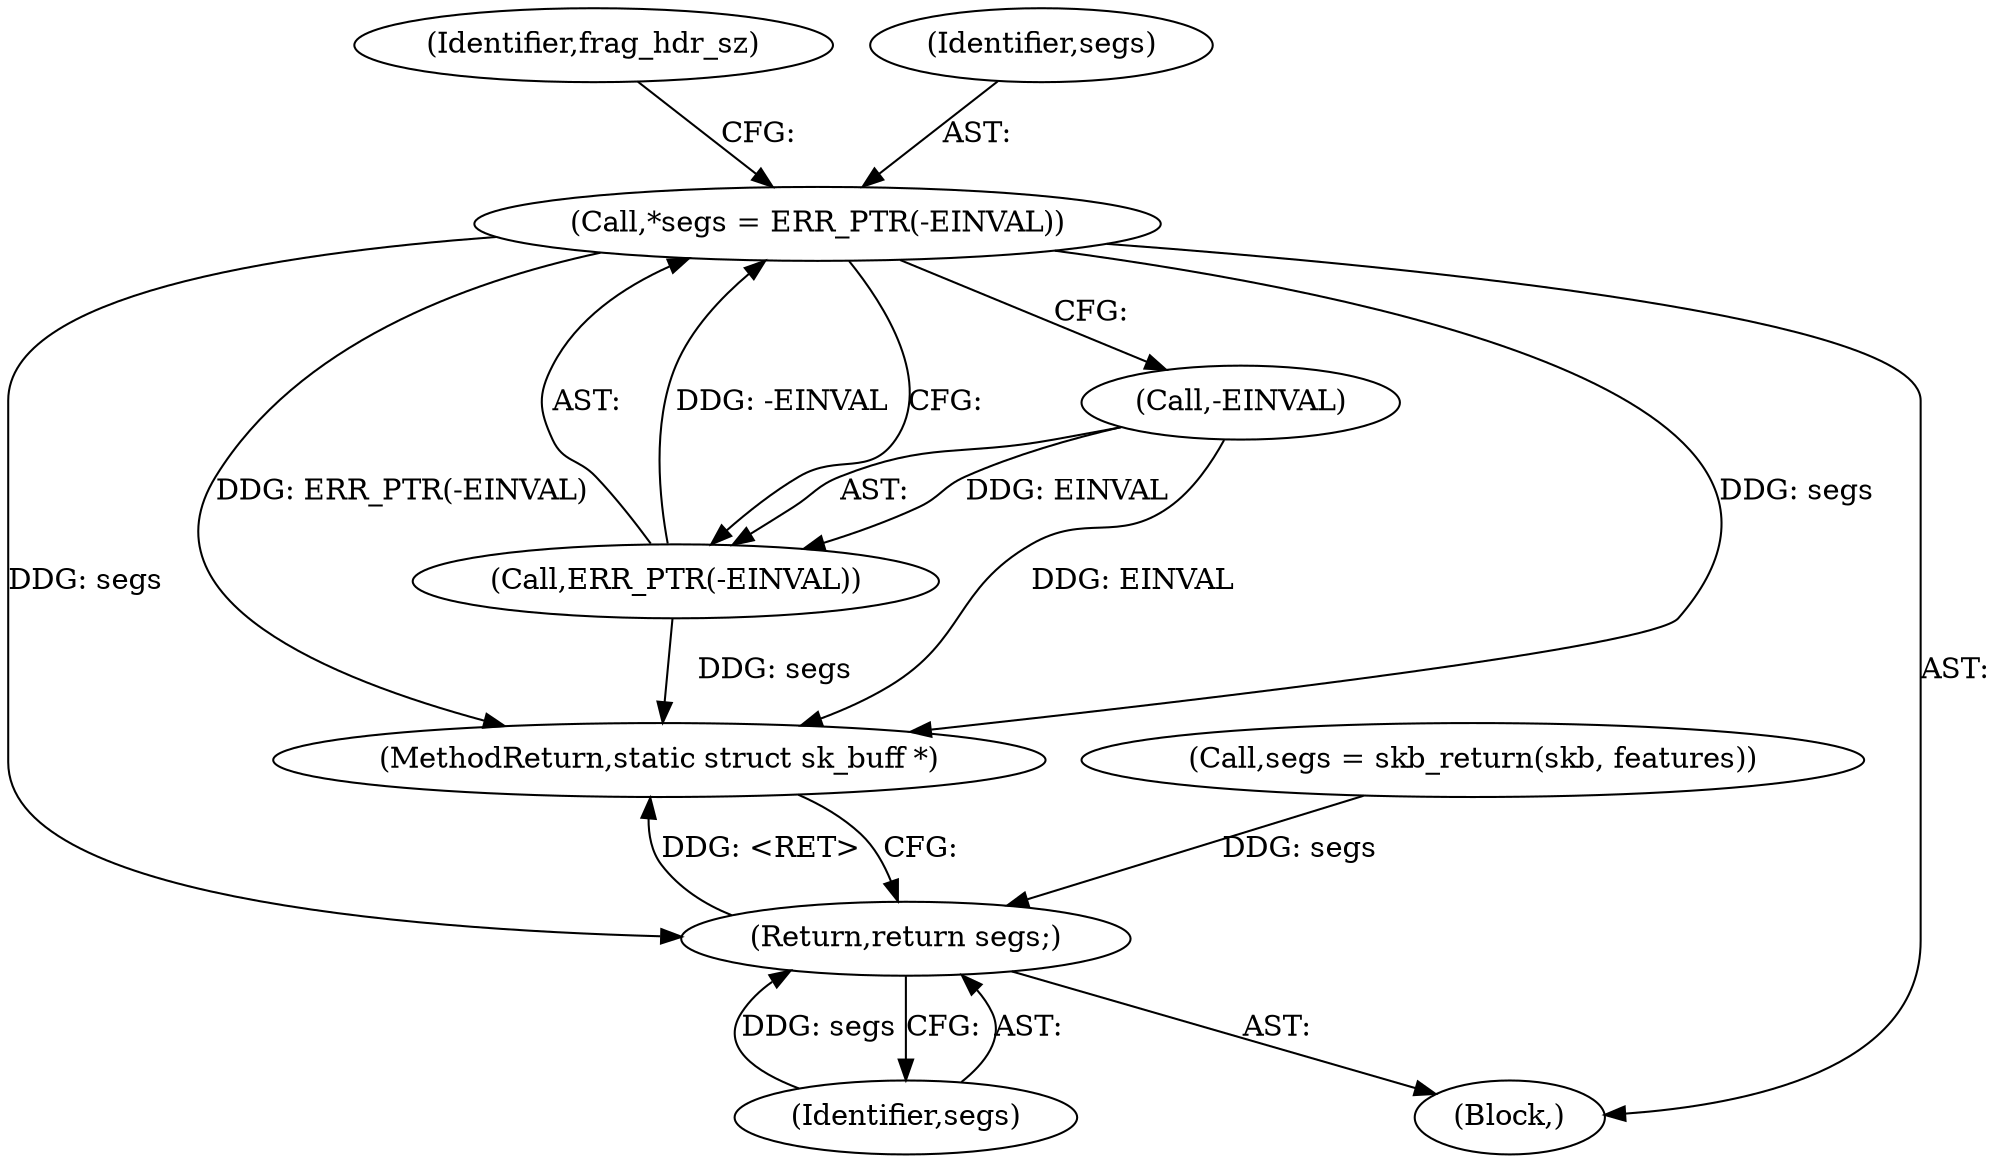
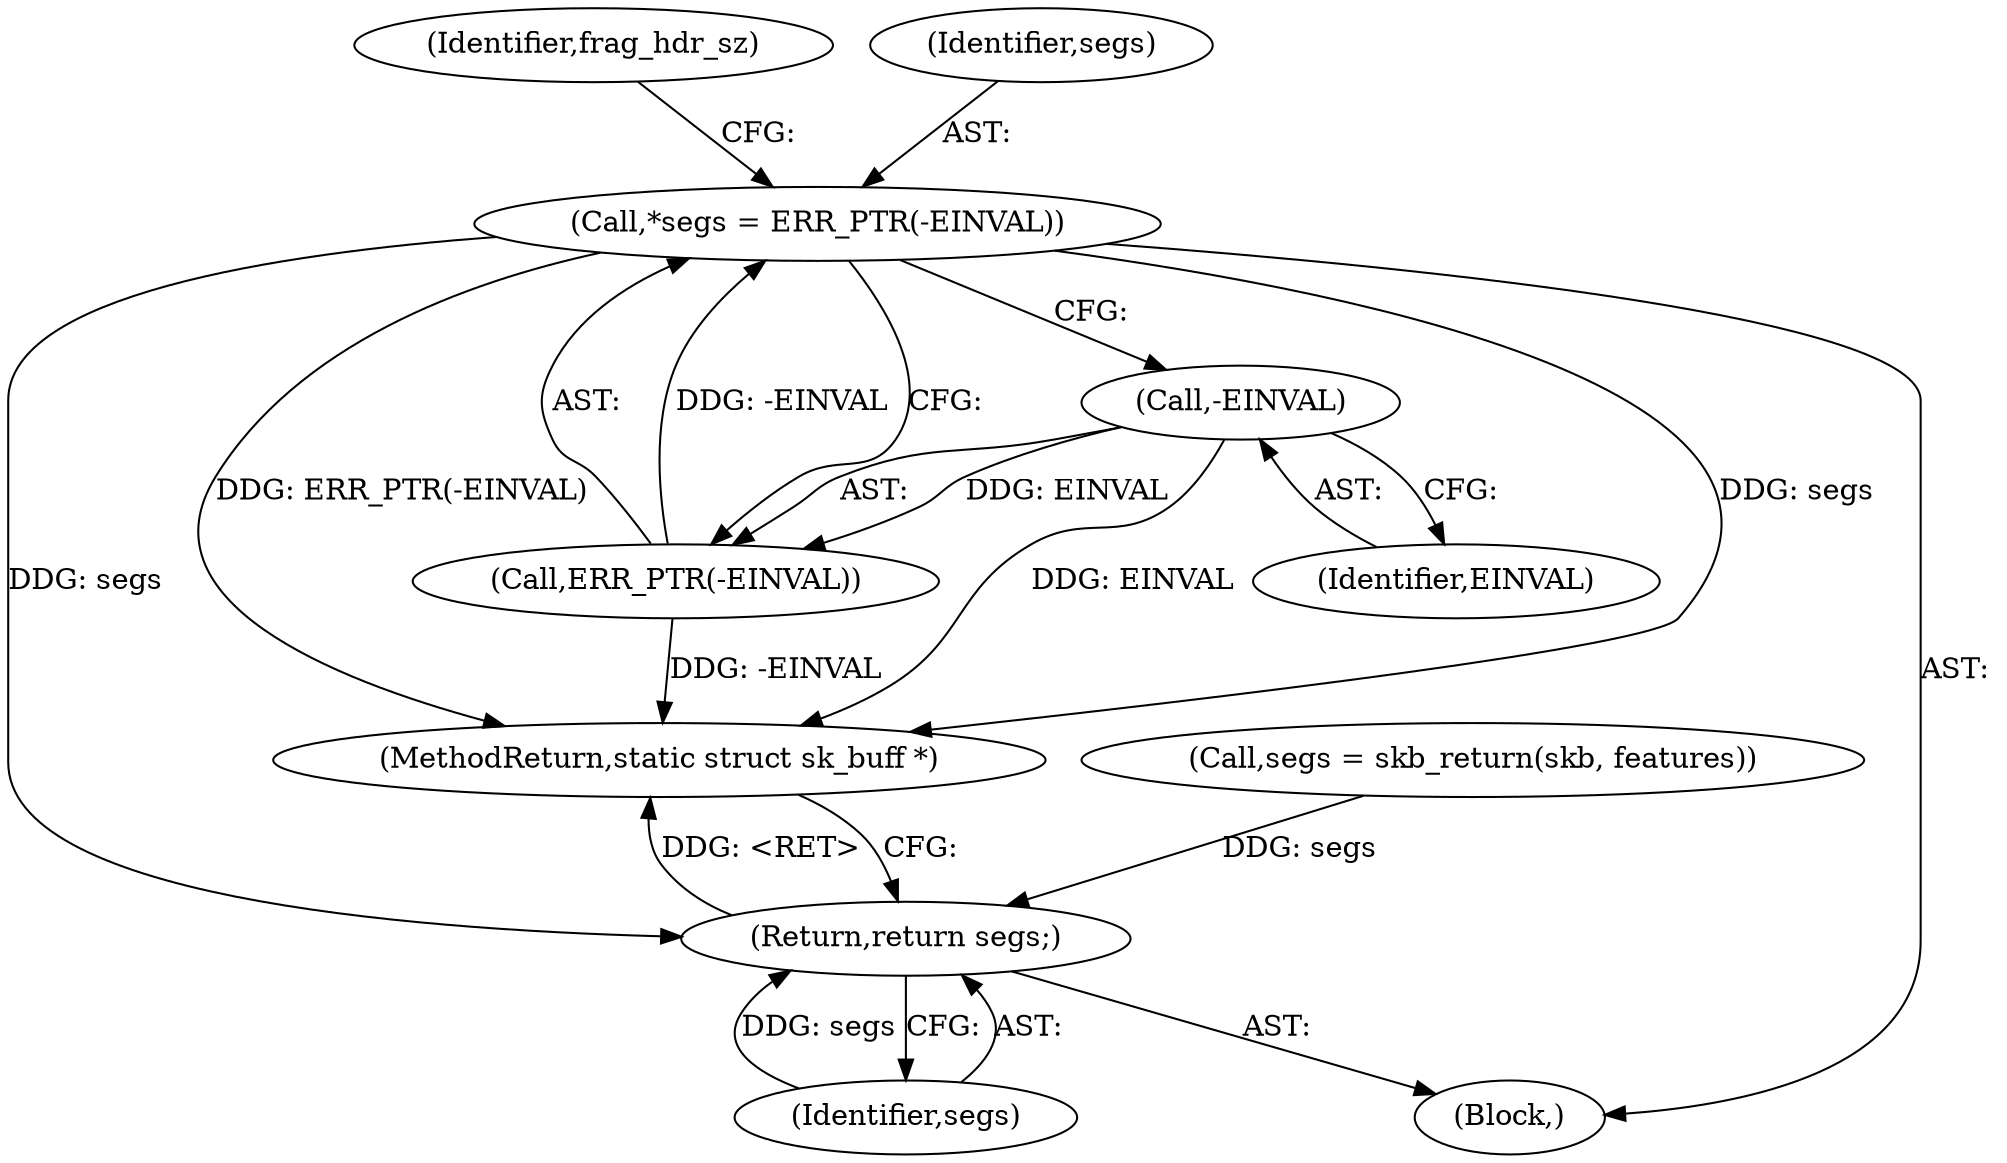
none -> (1456, 581)
(775, 671) -> (775, 671)
